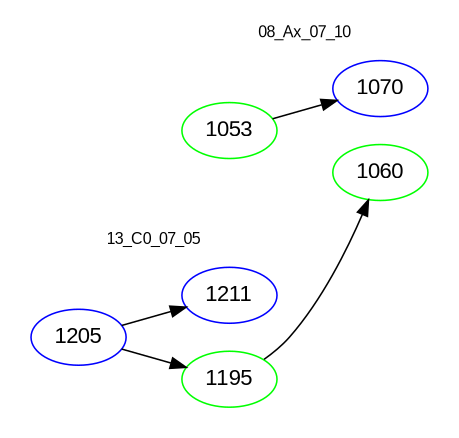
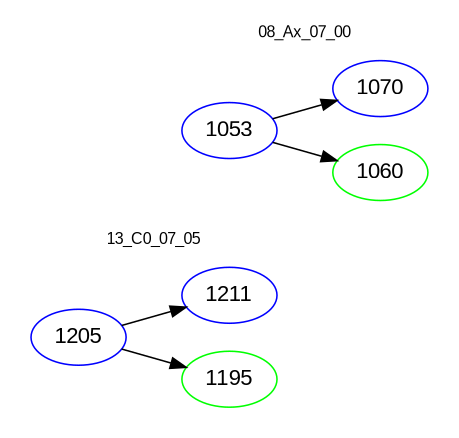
(305, 33) -> (305, 33)
(229, 131) -> (229, 131)
(322, 293) -> (297, 149)
